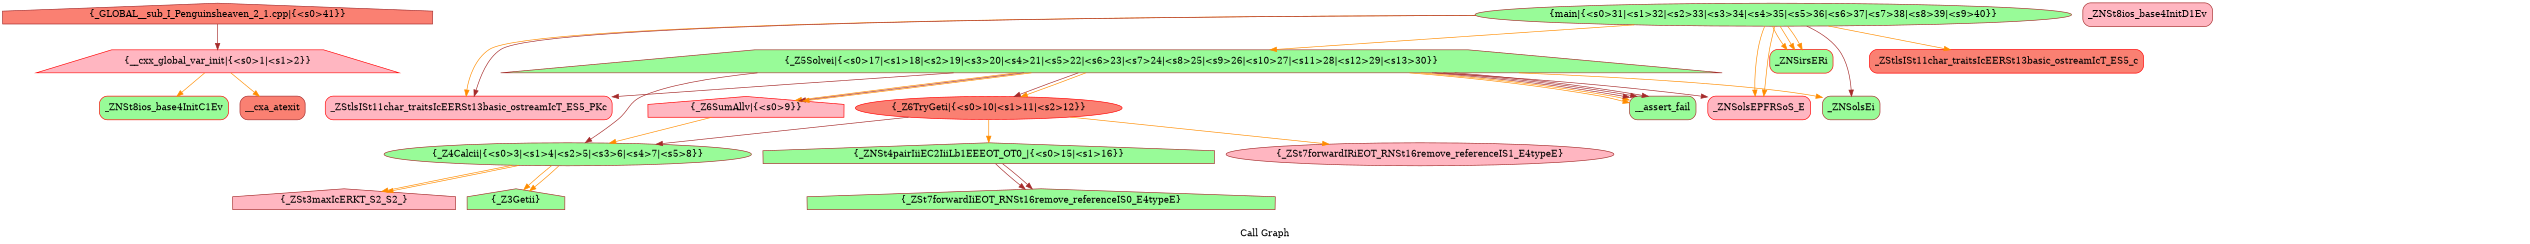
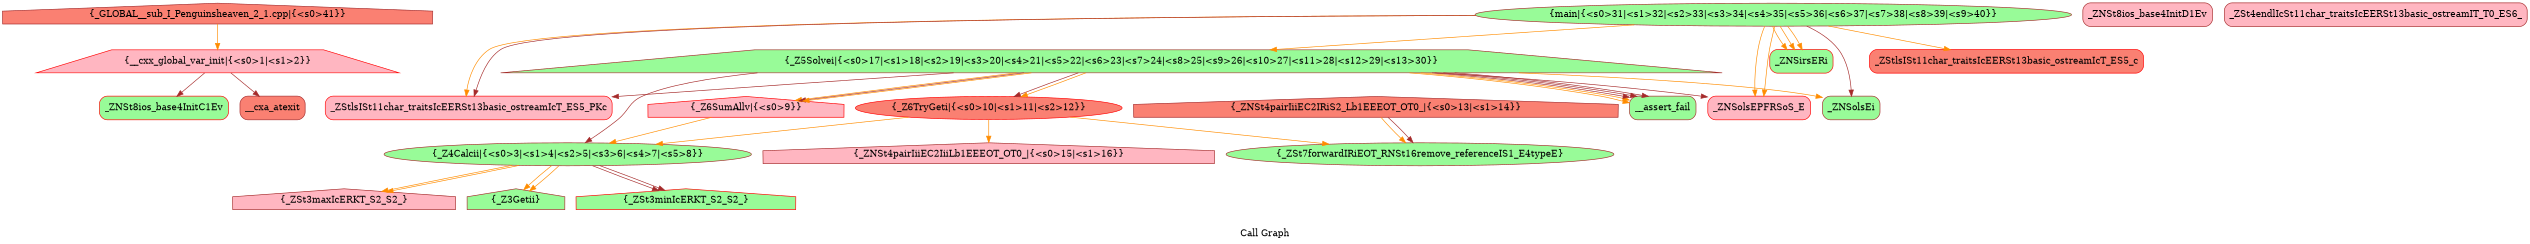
none -> (2376, 15)
(218, 34) -> (218, 34)
(193, 83) -> (193, 83)
(243, 83) -> (243, 83)
none -> (1376, 108)
(786, 130) -> (786, 130)
(989, 154) -> (989, 154)
(1420, 154) -> (1420, 154)
none -> (686, 200)
(1041, 200) -> none
